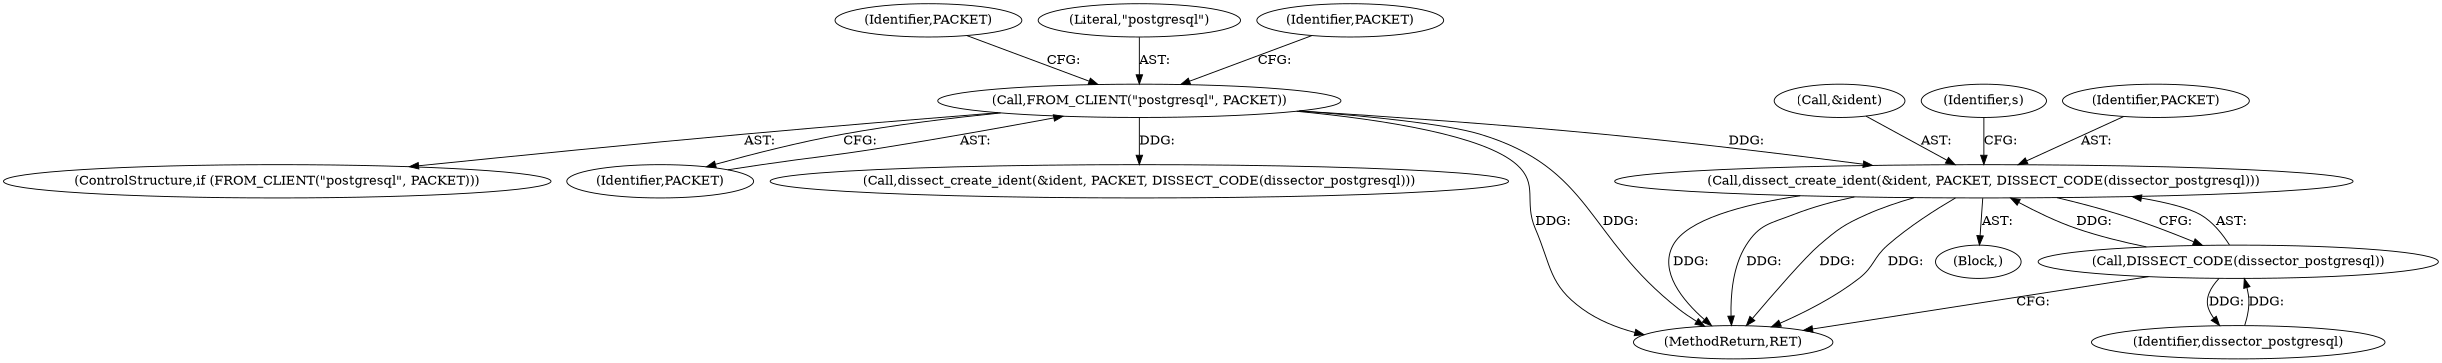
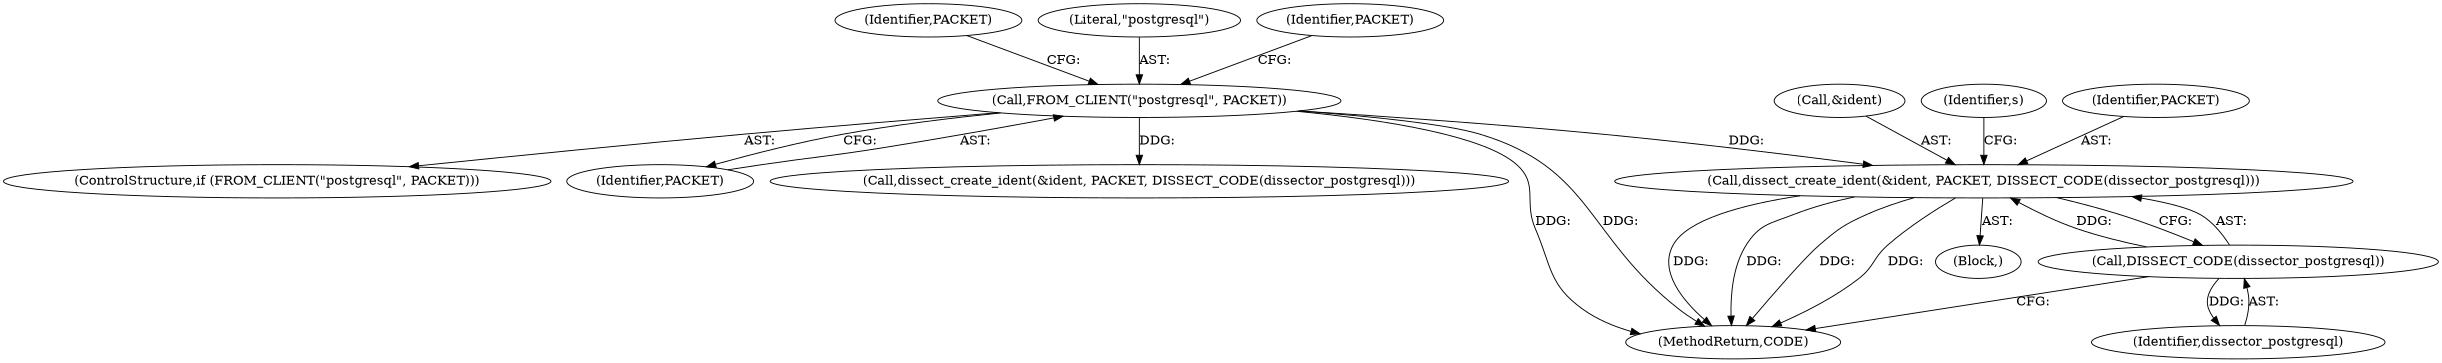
(2268, 302) -> (2266, 302)
(1733, 342) -> (1733, 342)
